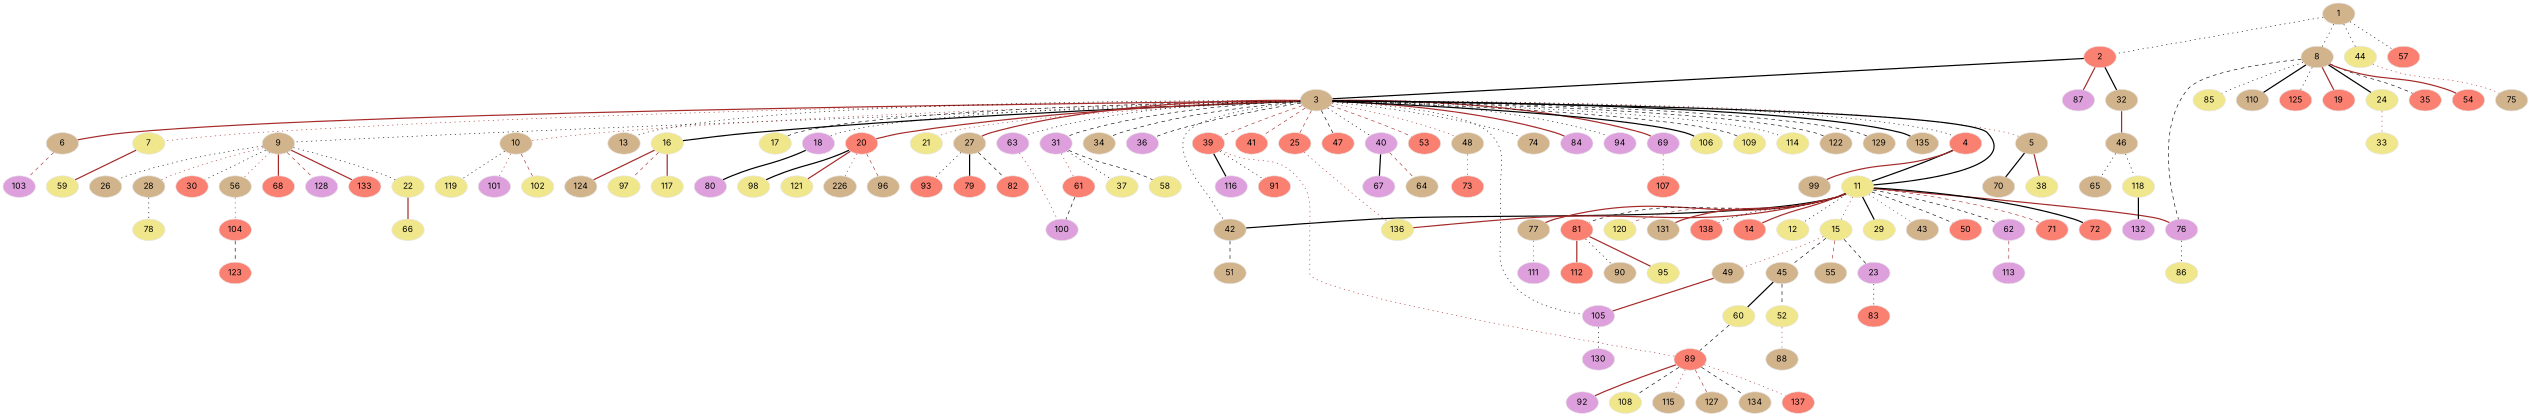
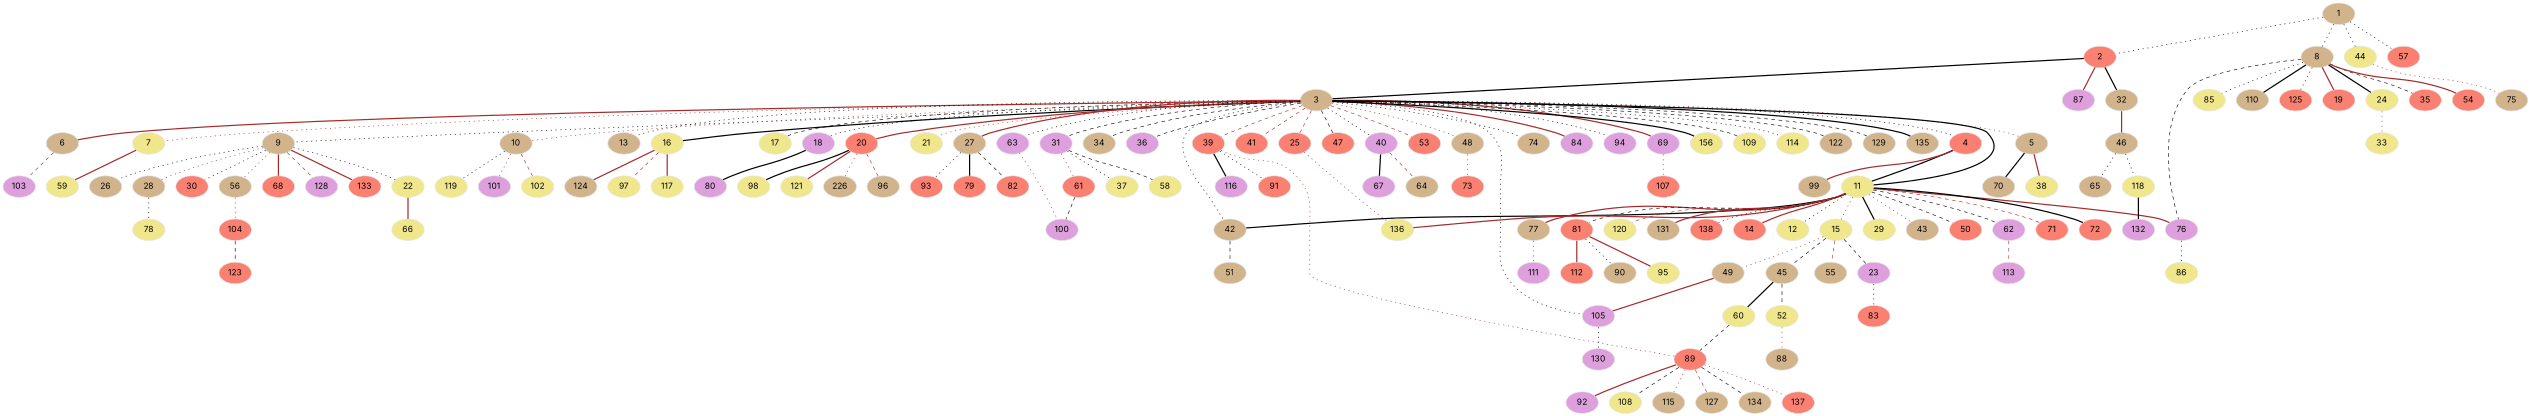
(1706, 143) -> (1706, 143)
